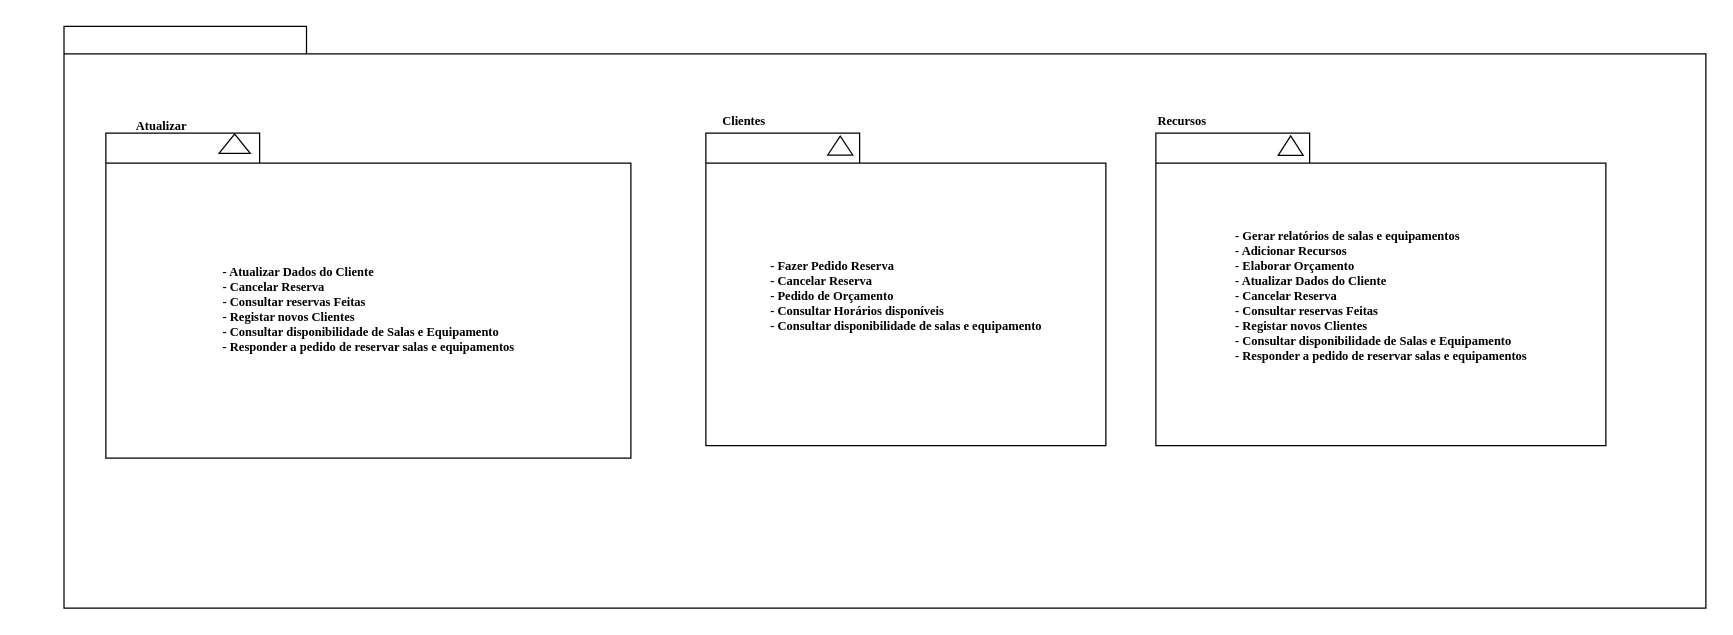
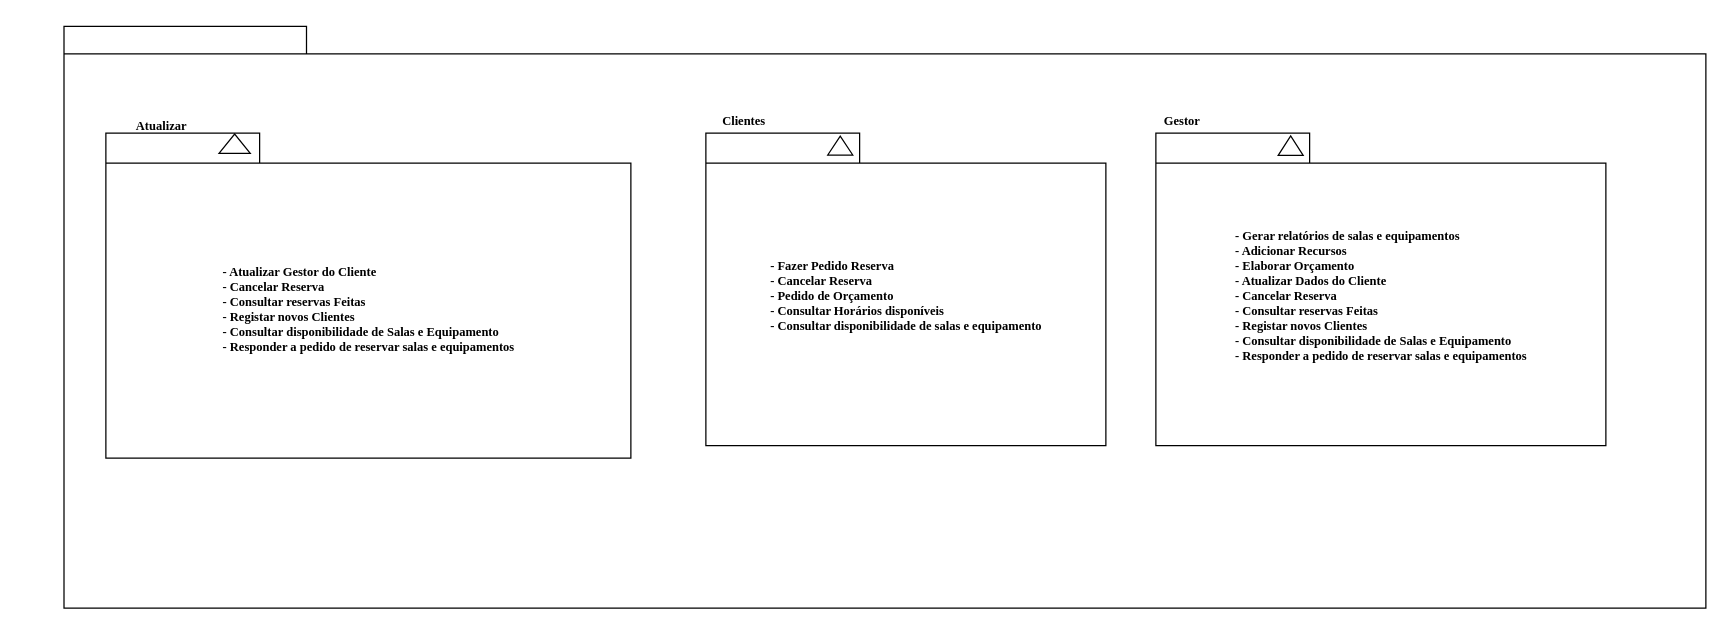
(1181, 121) -> (1181, 121)
(369, 302) -> (369, 302)
